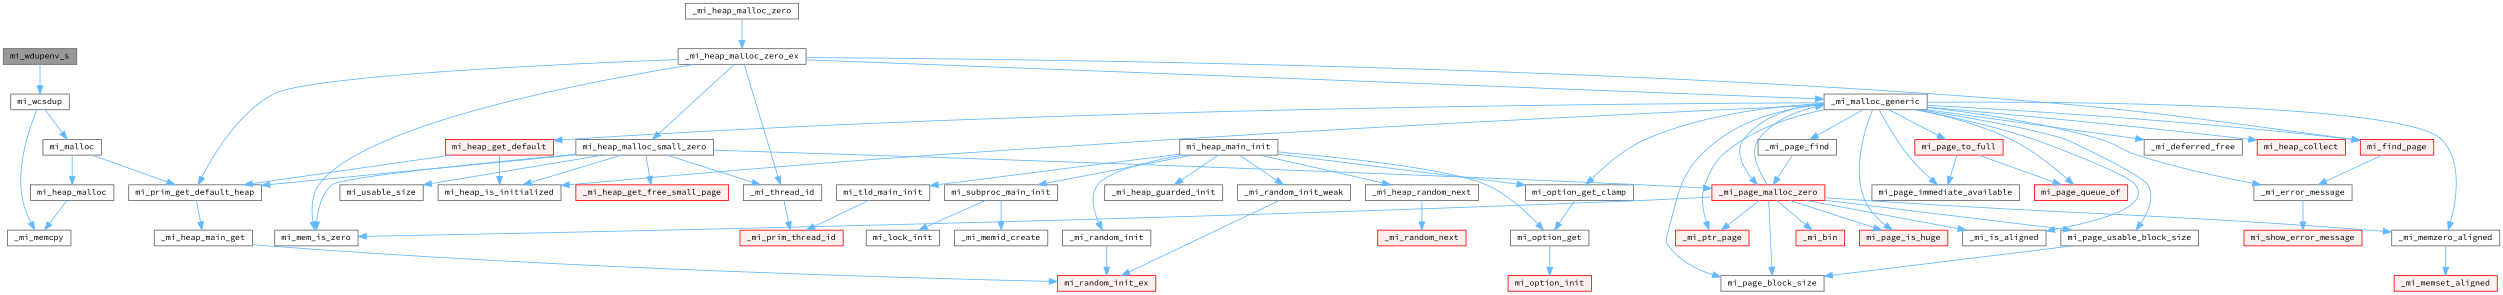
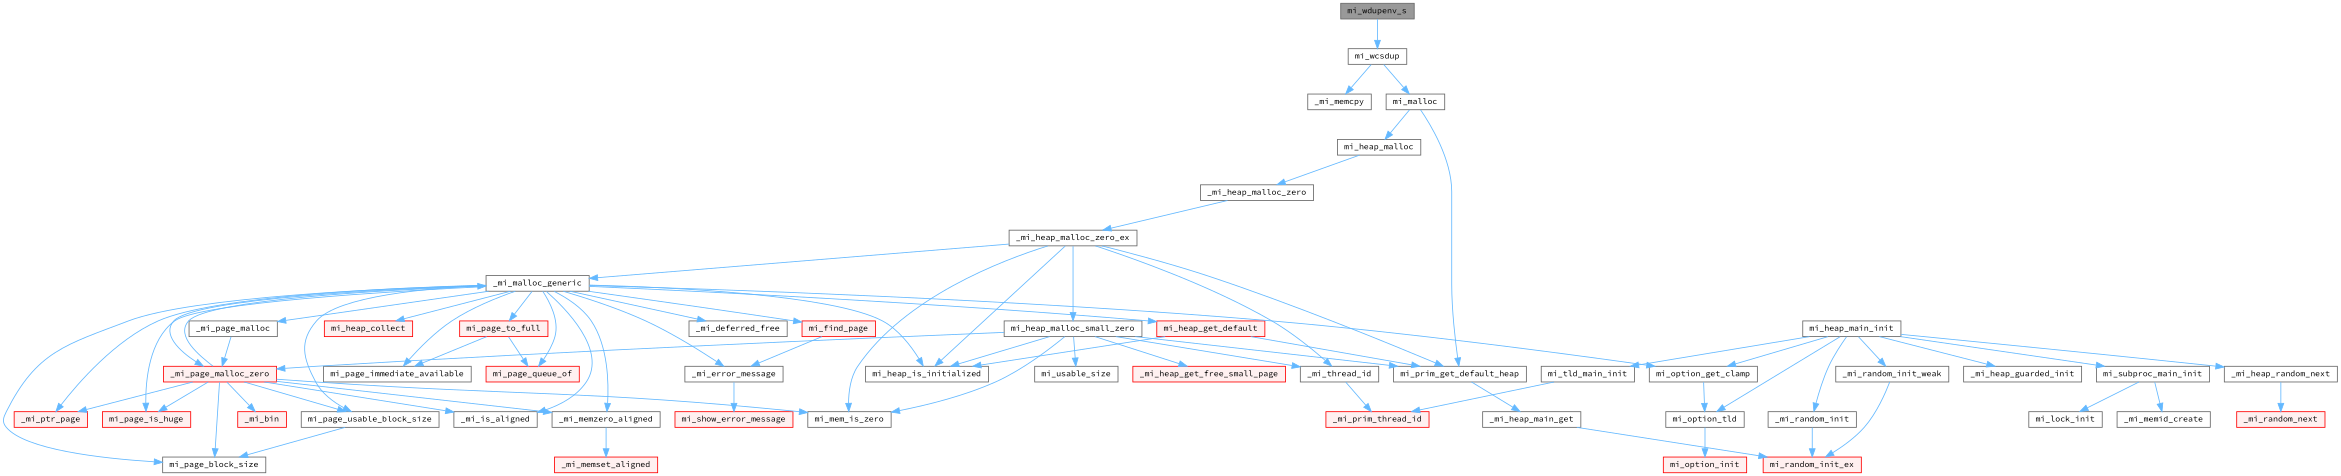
(1581, 75) -> (1009, 298)
(1797, 147) -> (233, 329)
(58, 212) -> (1322, 168)
(1550, 238) -> (1705, 420)
